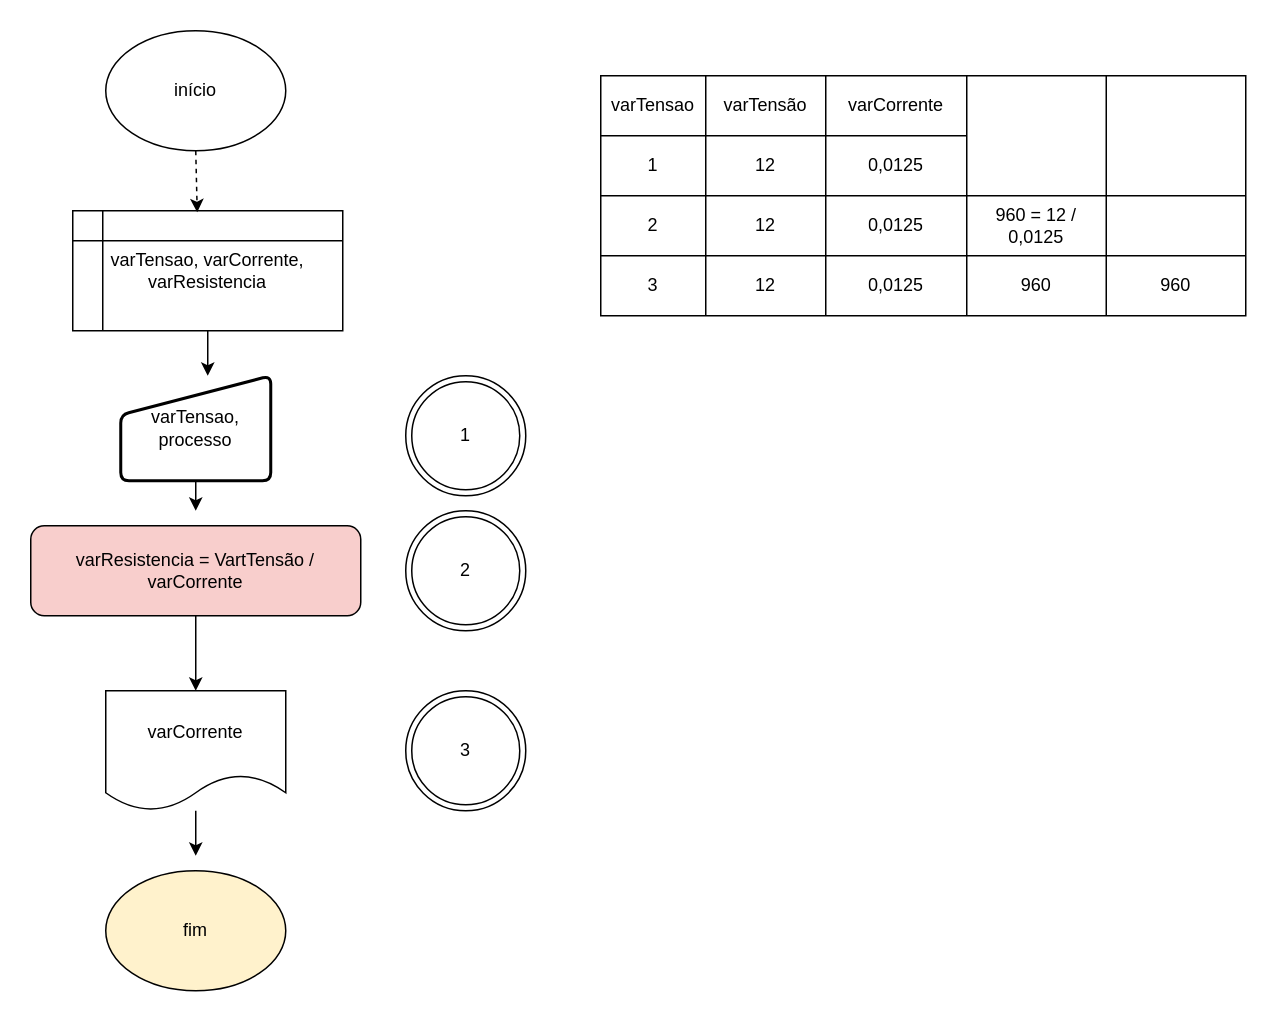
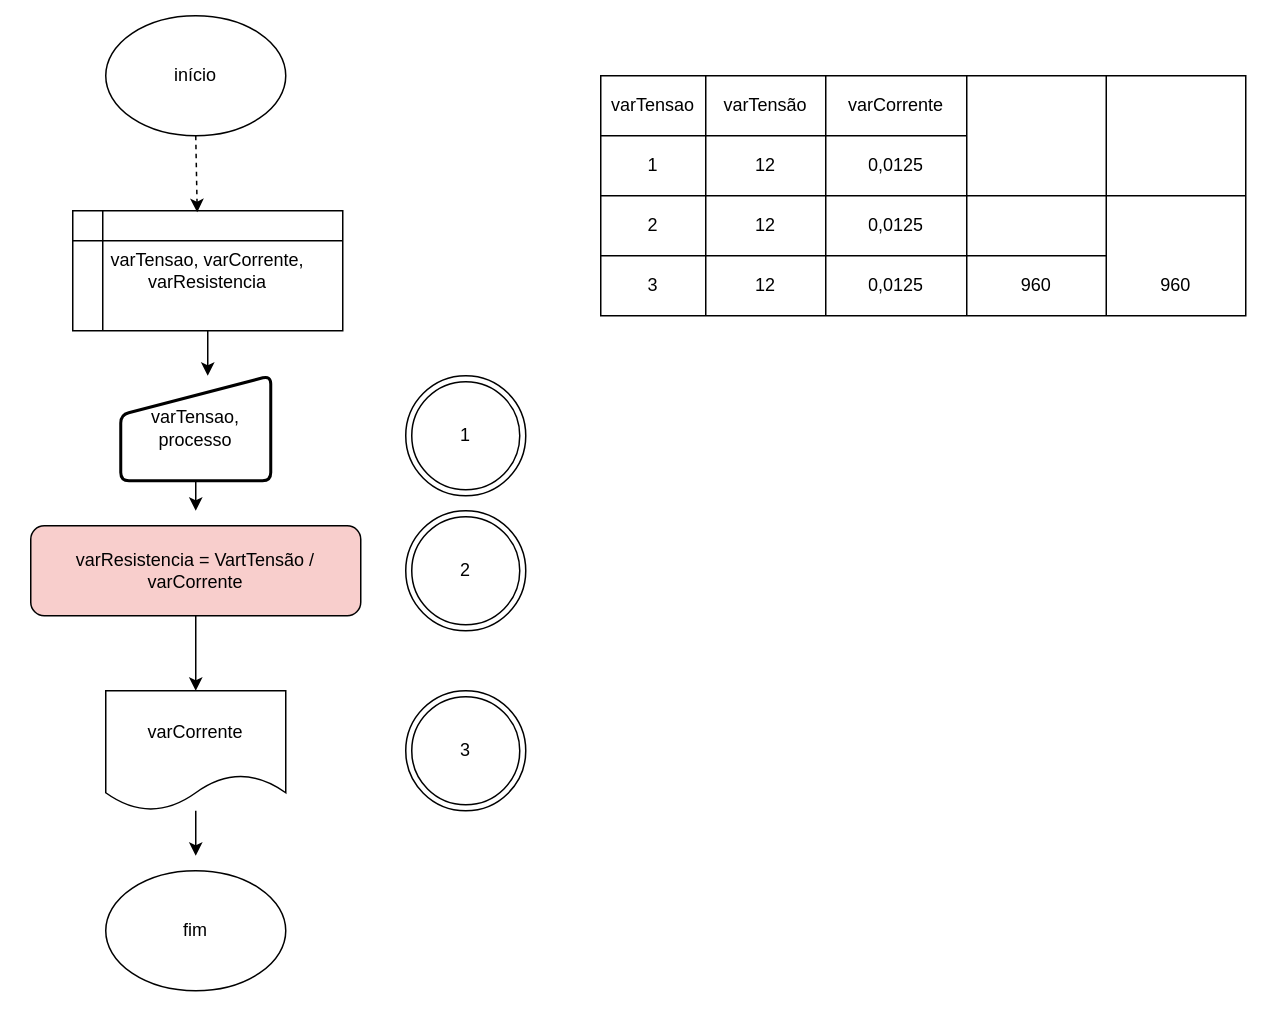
(196, 91) -> (196, 76)
(1037, 226) -> none
(196, 931) -> (196, 931)
